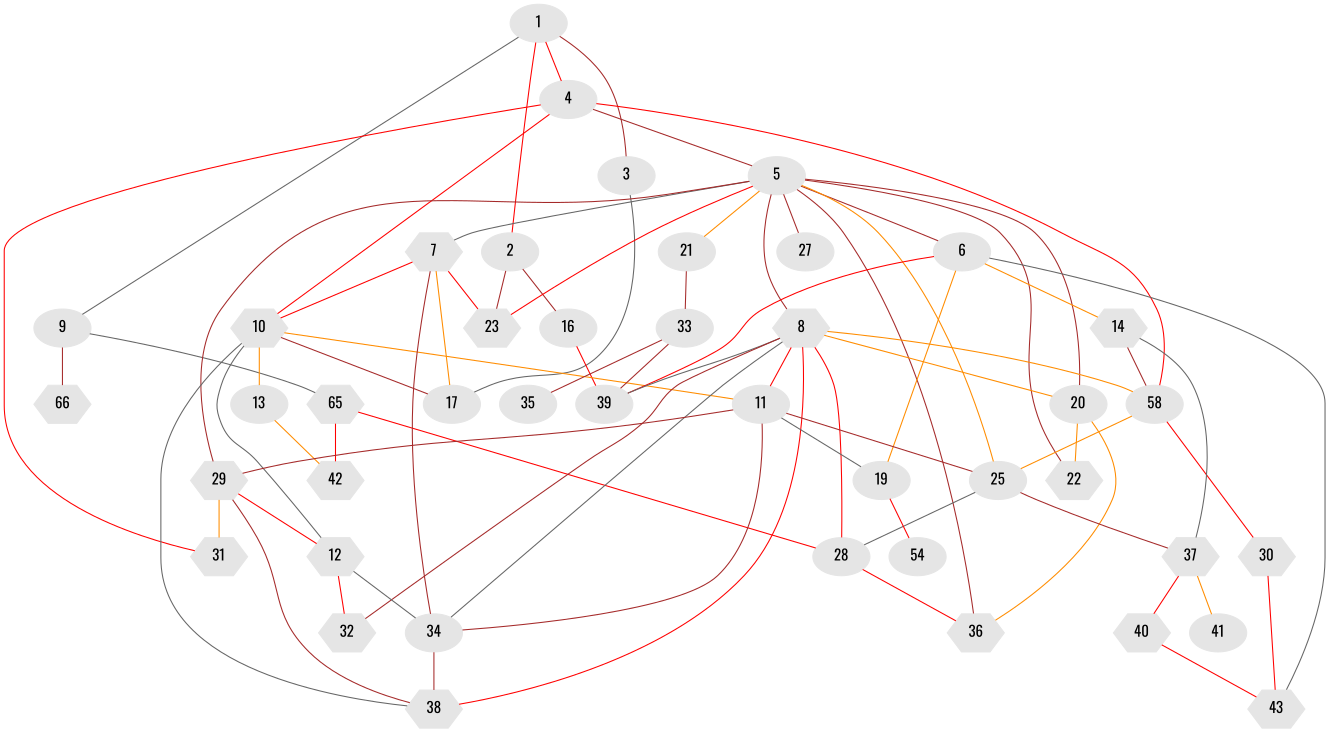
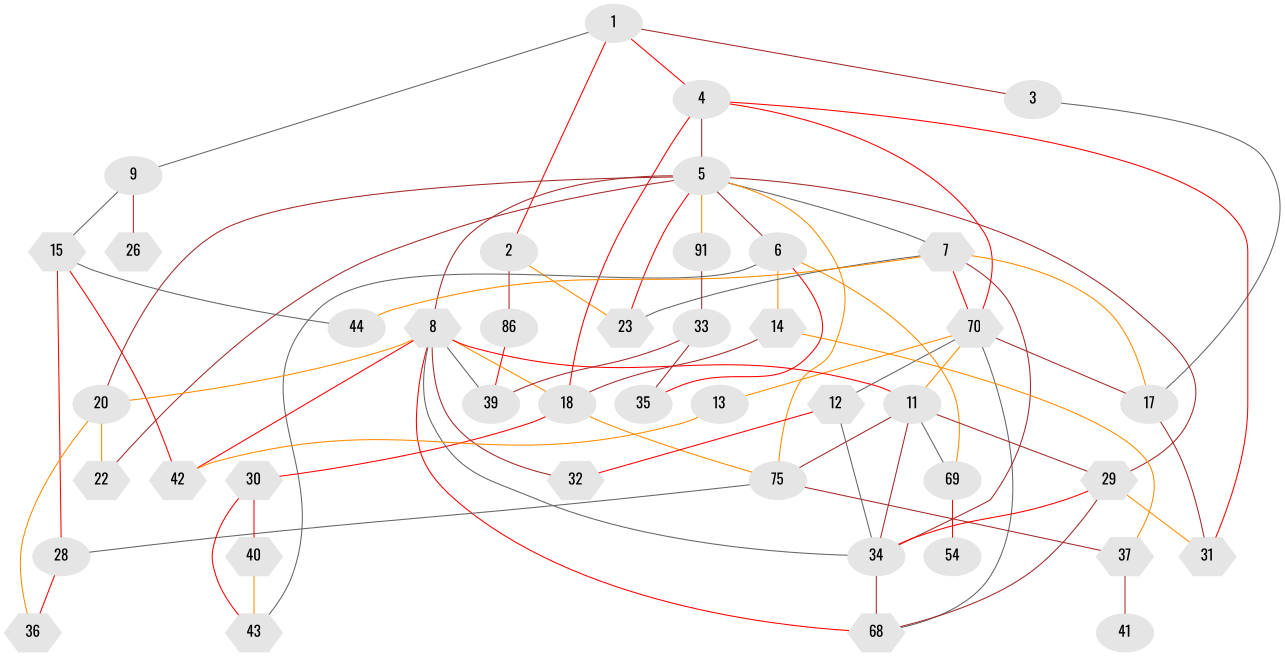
(687, 252) -> (702, 252)
(805, 252) -> none
(463, 290) -> (761, 283)
(501, 290) -> (568, 290)
(771, 305) -> (776, 374)
(259, 328) -> (975, 328)
none -> (357, 328)
(568, 328) -> (509, 328)
(923, 397) -> none
(62, 404) -> (133, 252)
(335, 404) -> (57, 252)
(1155, 404) -> (567, 404)
(1205, 425) -> (1021, 392)
(840, 440) -> (305, 404)
none -> (1188, 477)
(882, 480) -> (952, 480)
(998, 480) -> (778, 480)
(277, 519) -> (993, 517)
(1166, 595) -> (254, 519)
(1205, 595) -> (1125, 595)
(1209, 671) -> (254, 595)
(434, 709) -> (876, 633)
